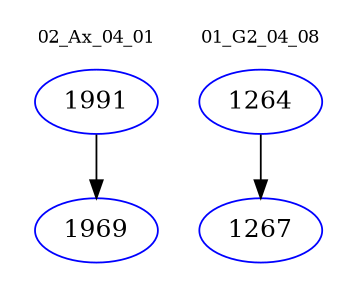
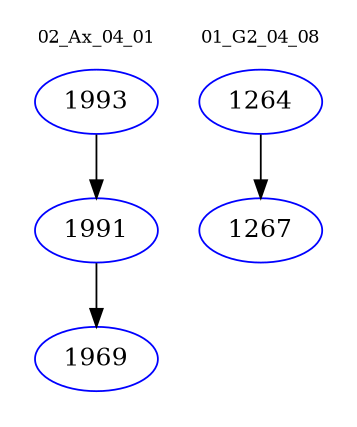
none -> (96, 102)
